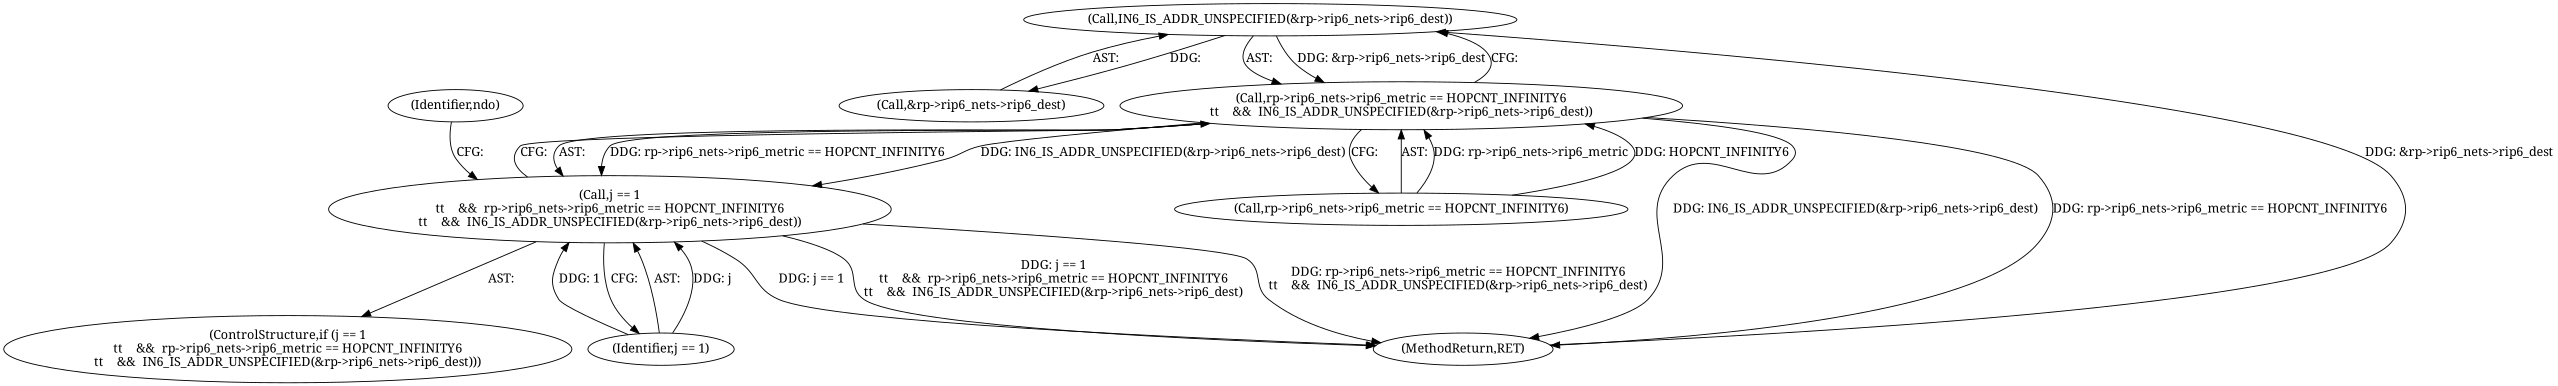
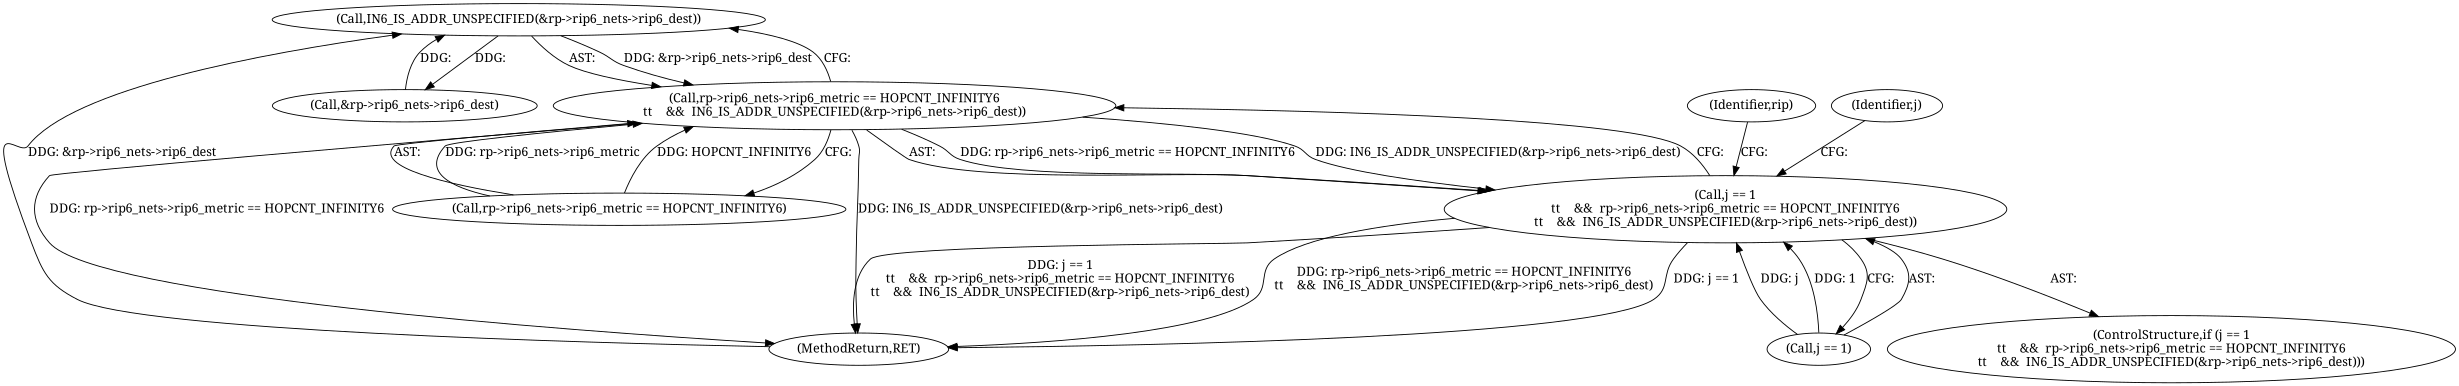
(1108, 59) -> (438, 59)
(456, 106) -> (1752, 106)
none -> (1887, 106)
(661, 349) -> (1819, 349)
